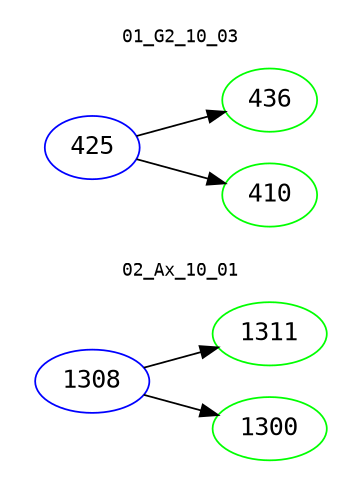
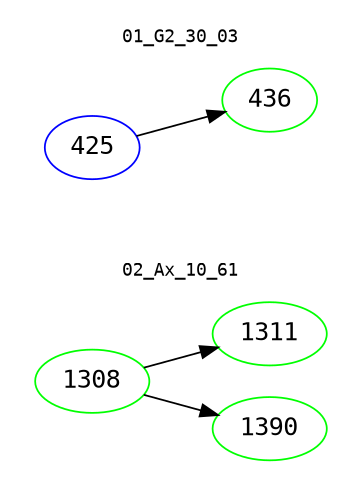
(181, 38) -> (181, 38)
(270, 195) -> none
(181, 271) -> (181, 271)
(92, 381) -> (92, 381)
(270, 429) -> (270, 429)
